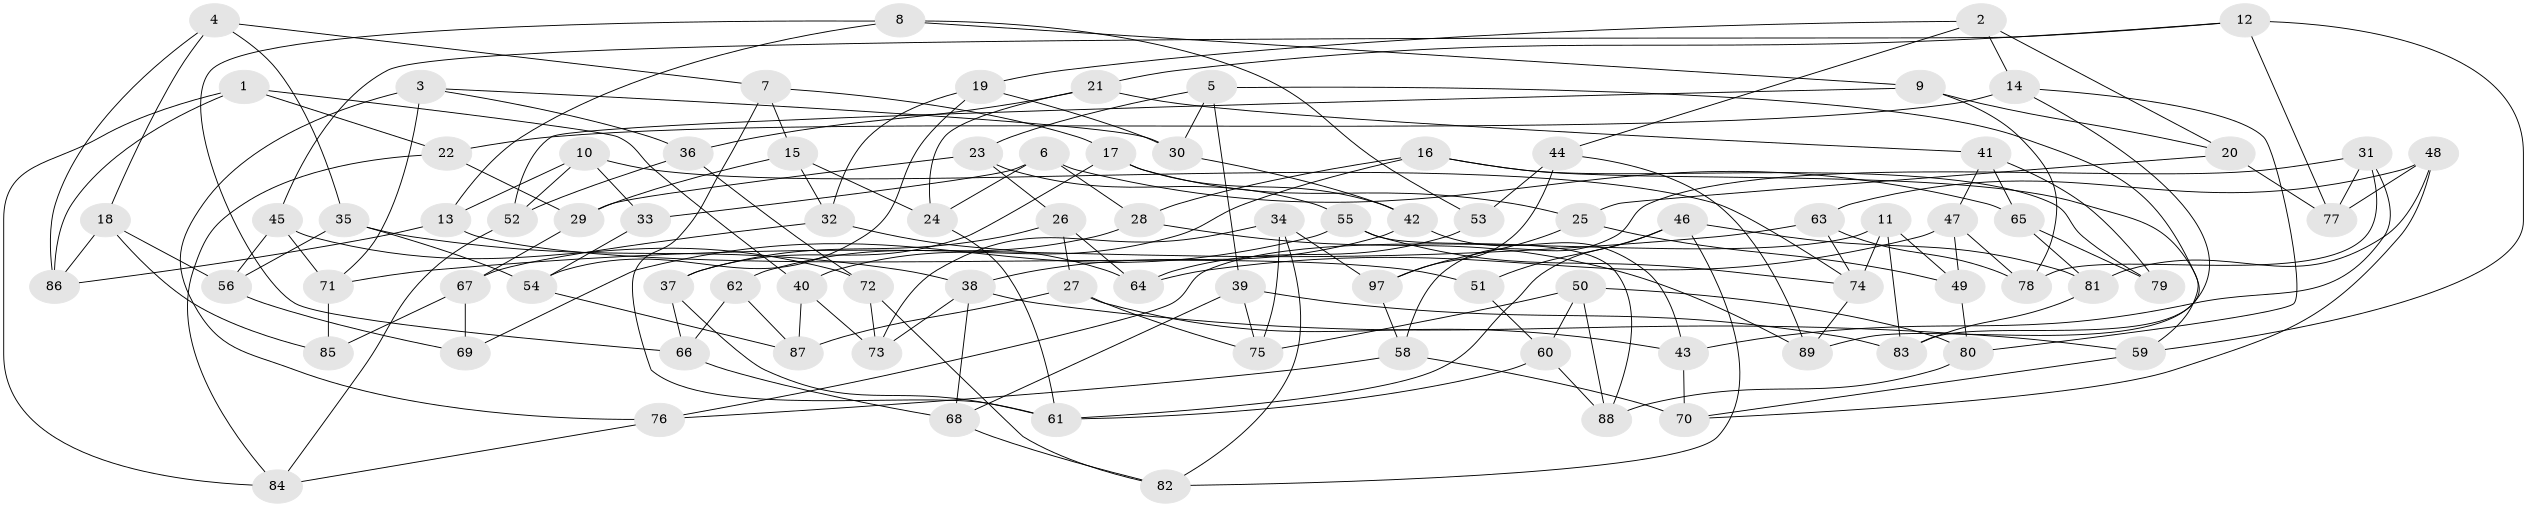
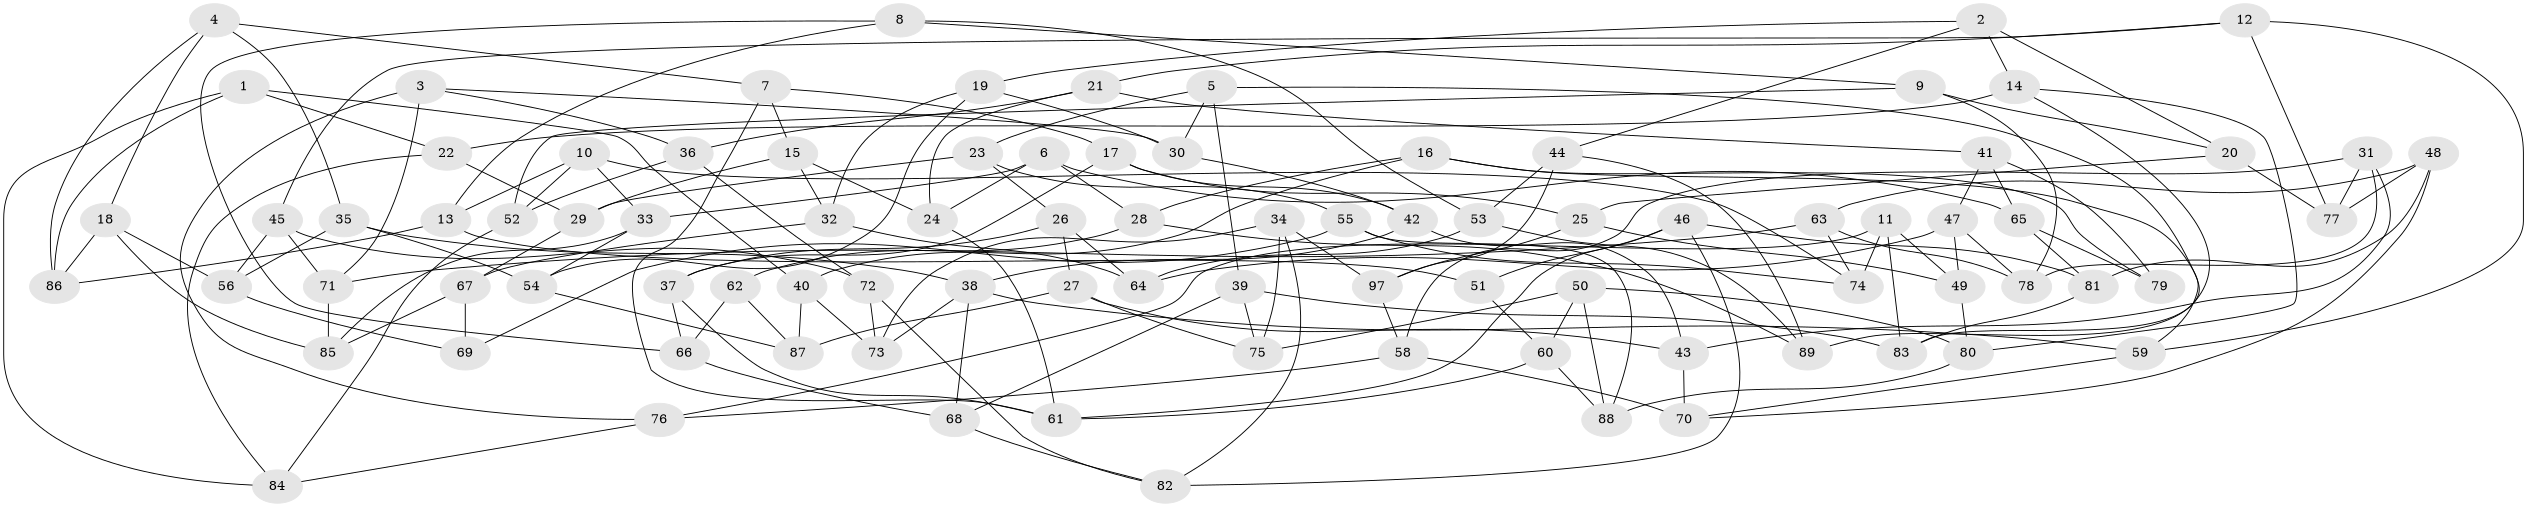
none -> (414, 280)
(1833, 320) -> (1678, 255)
